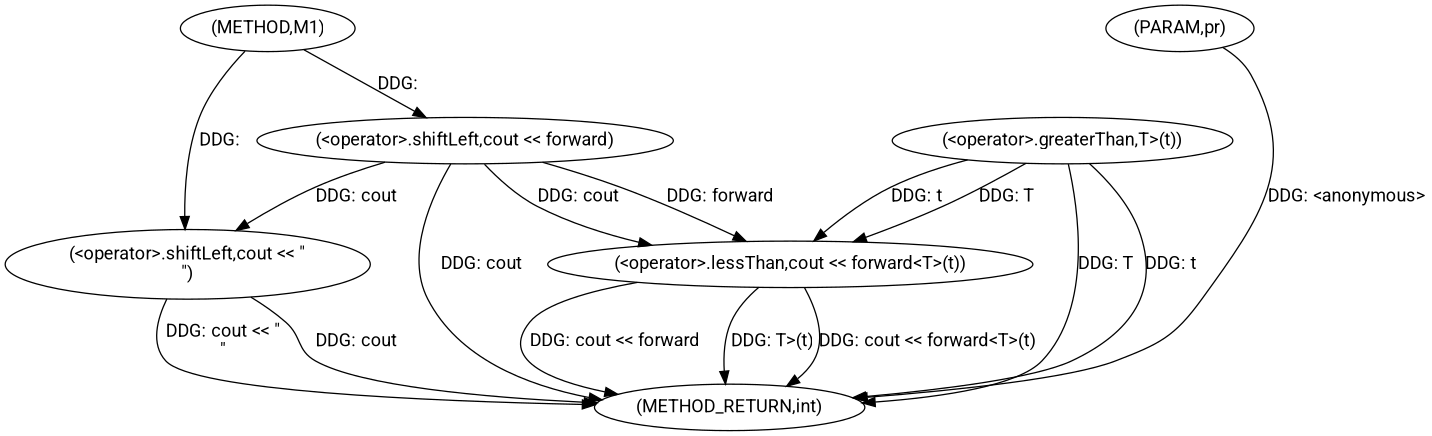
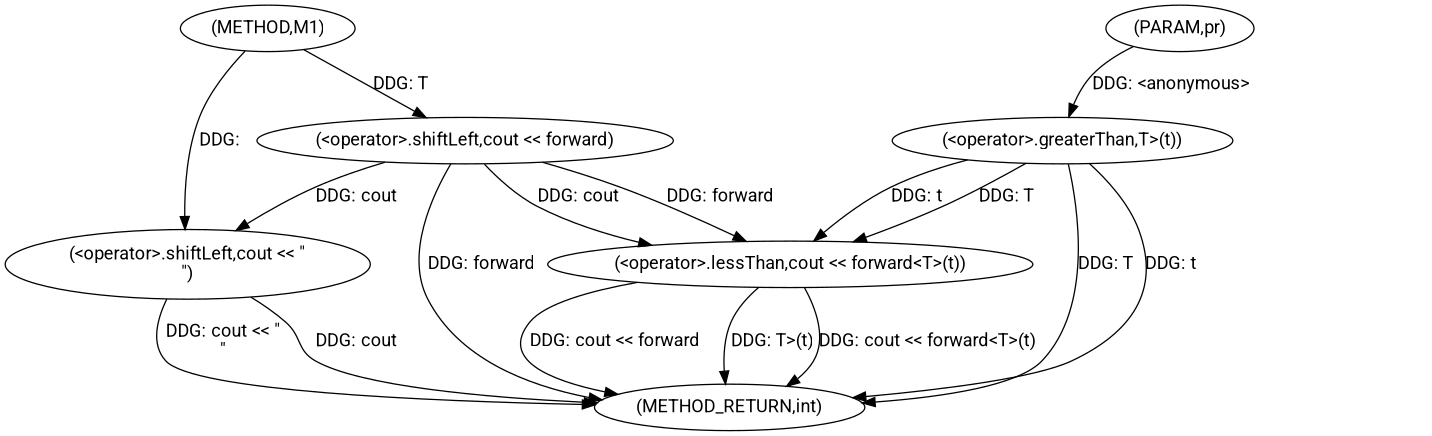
(401, 85) -> (401, 85)
(482, 264) -> (482, 264)
(1178, 327) -> (1098, 70)
